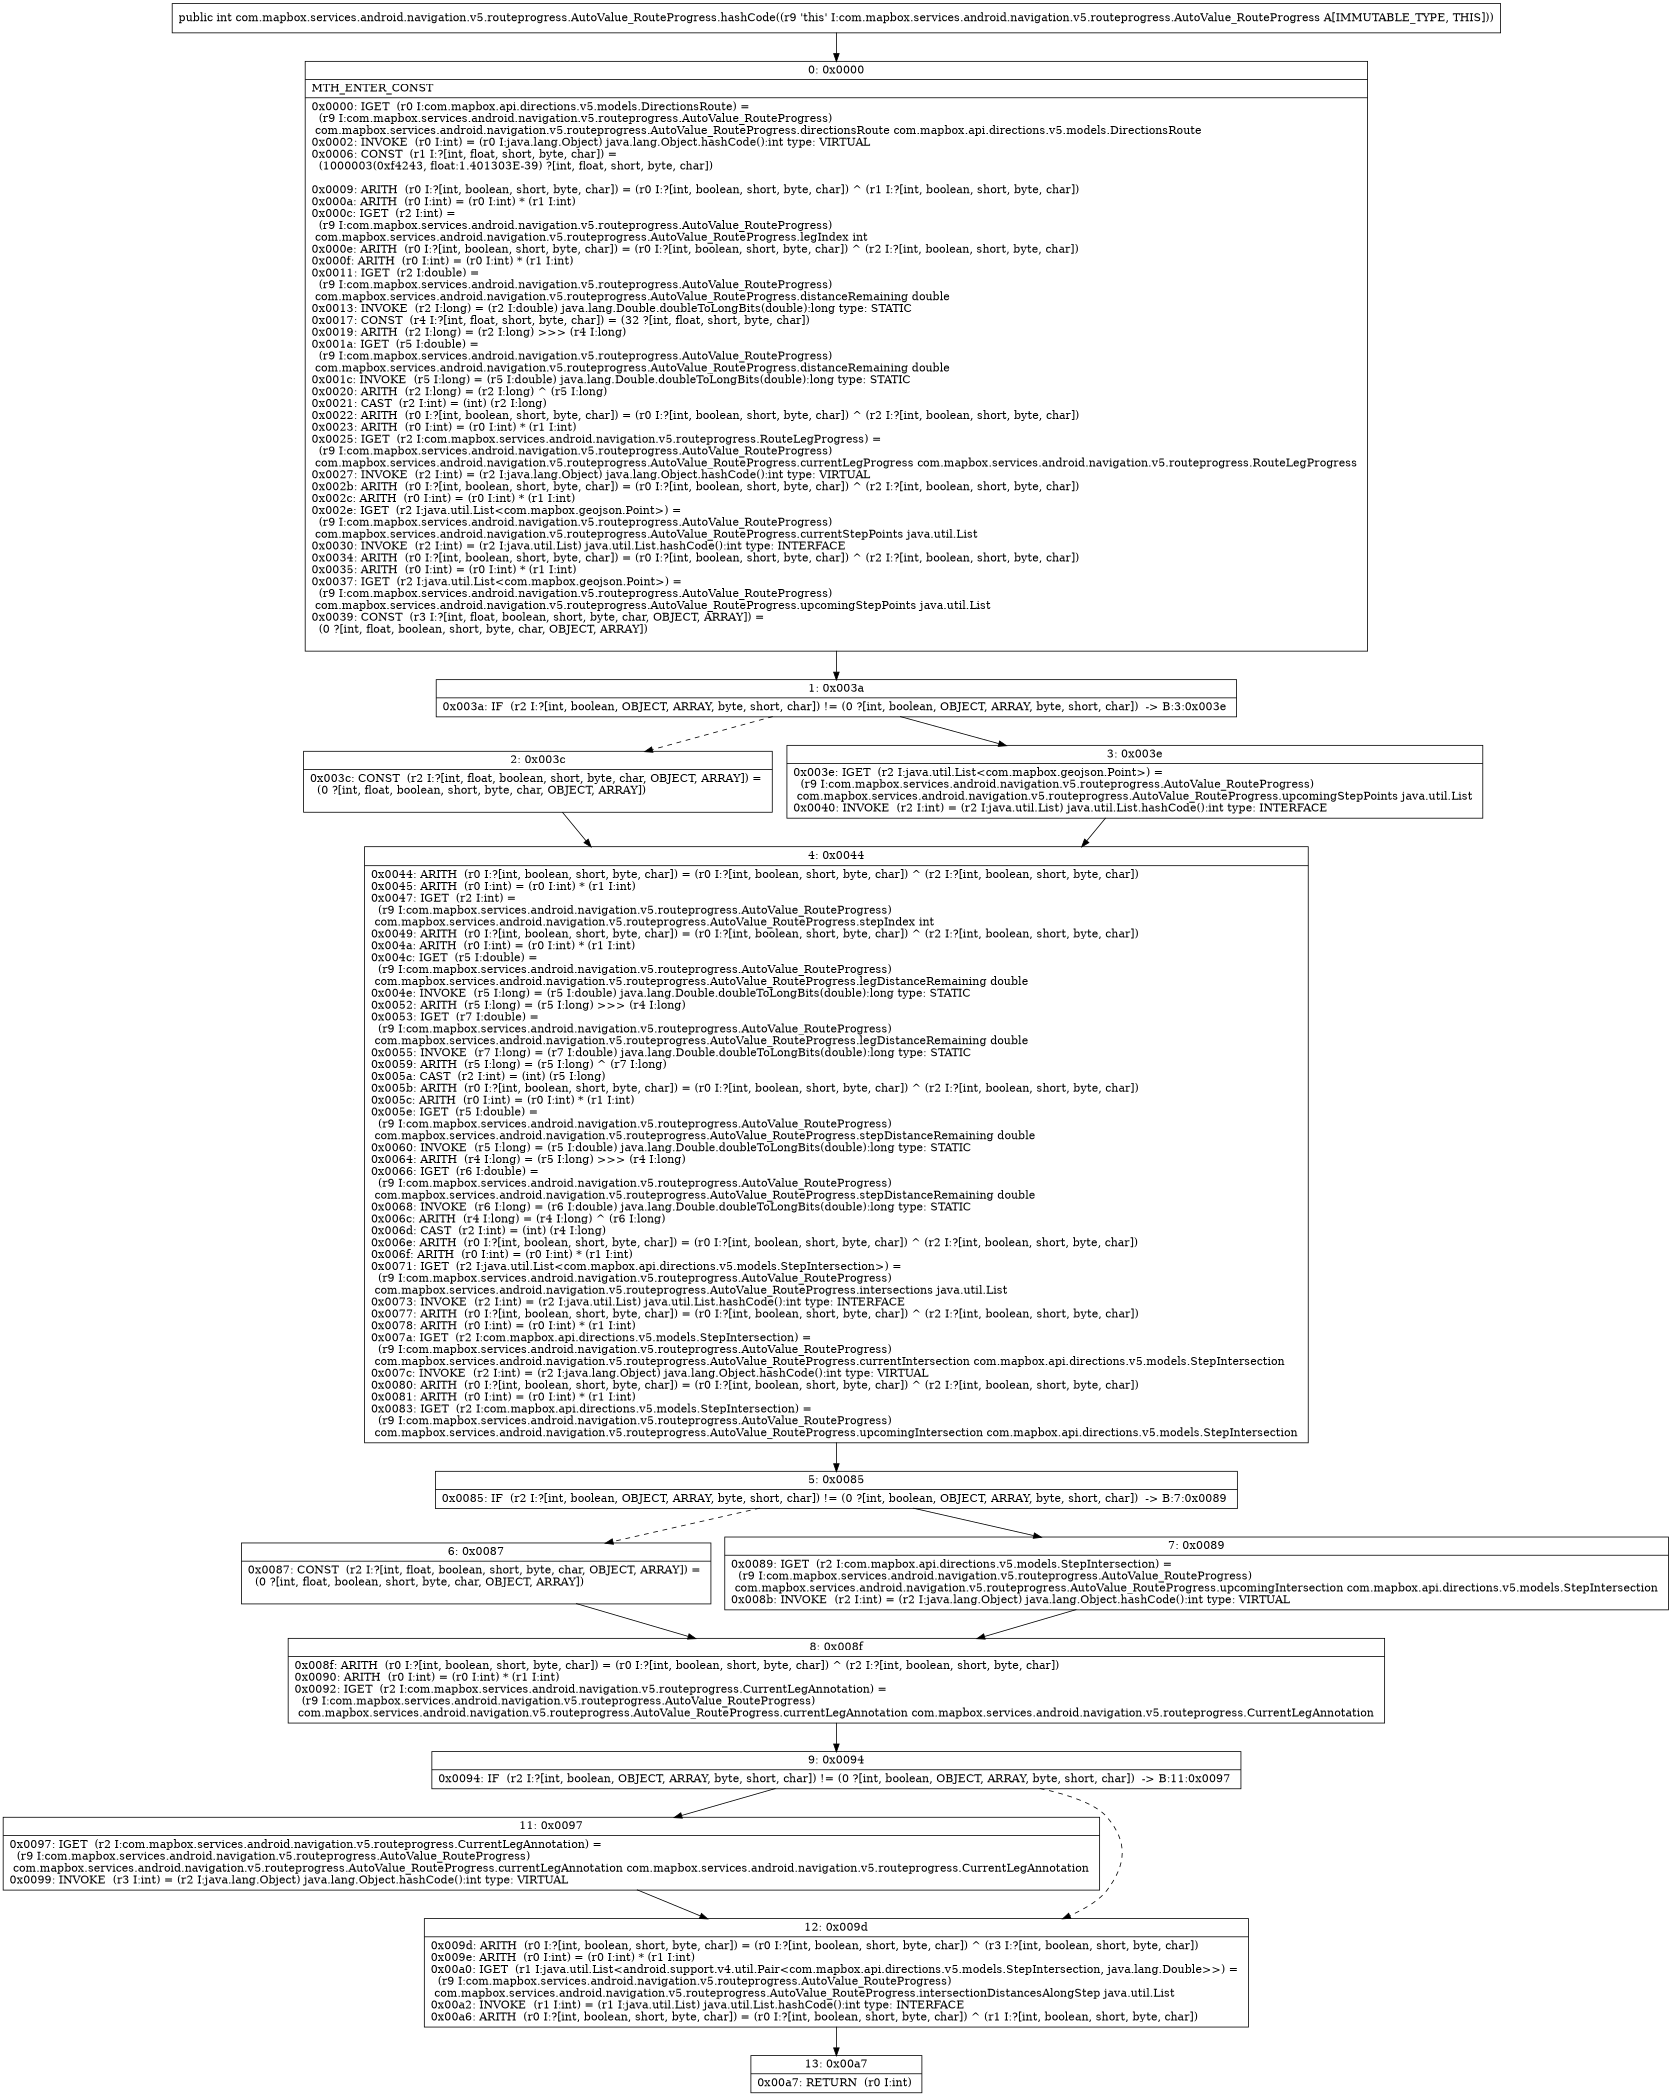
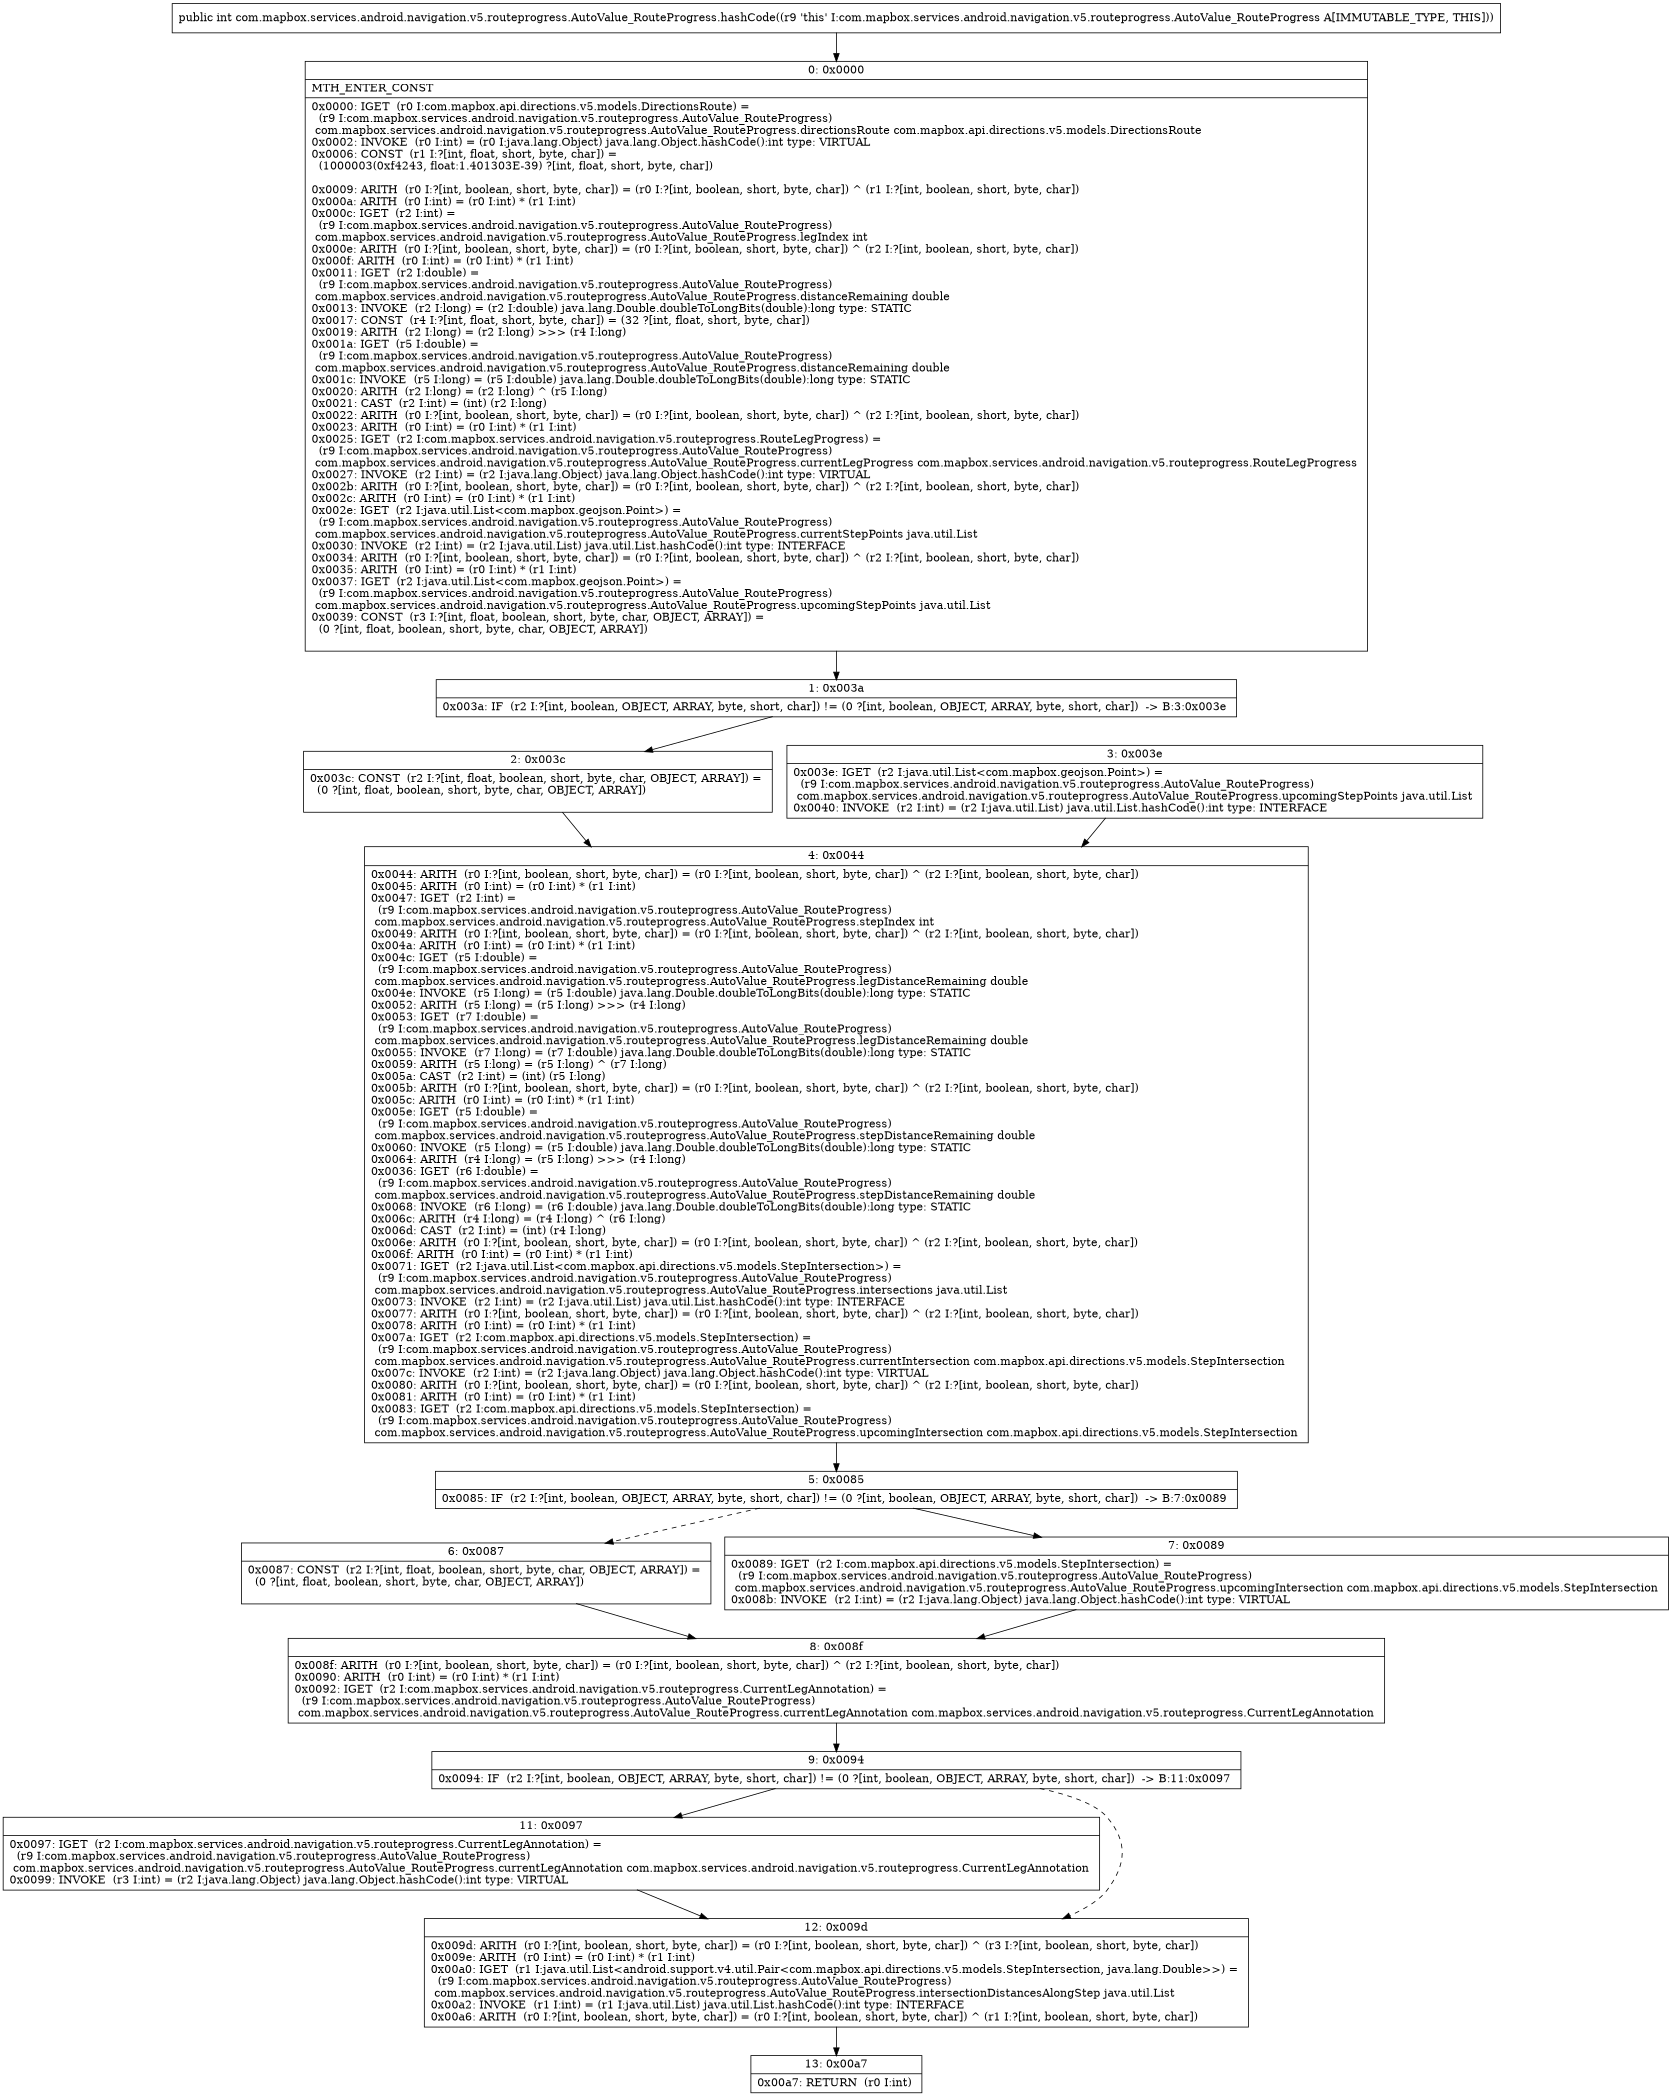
(949, 730) -> none
(713, 733) -> (713, 733)
(457, 1172) -> (457, 1172)
